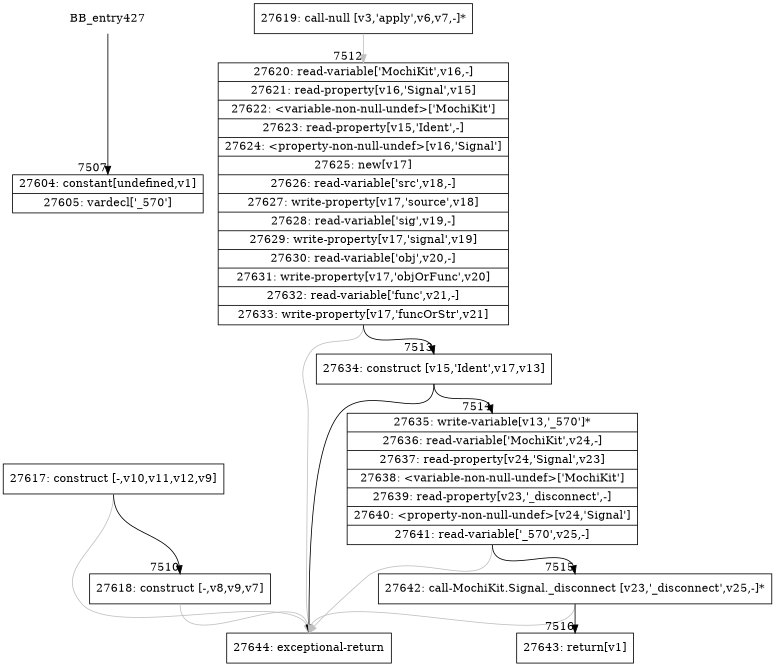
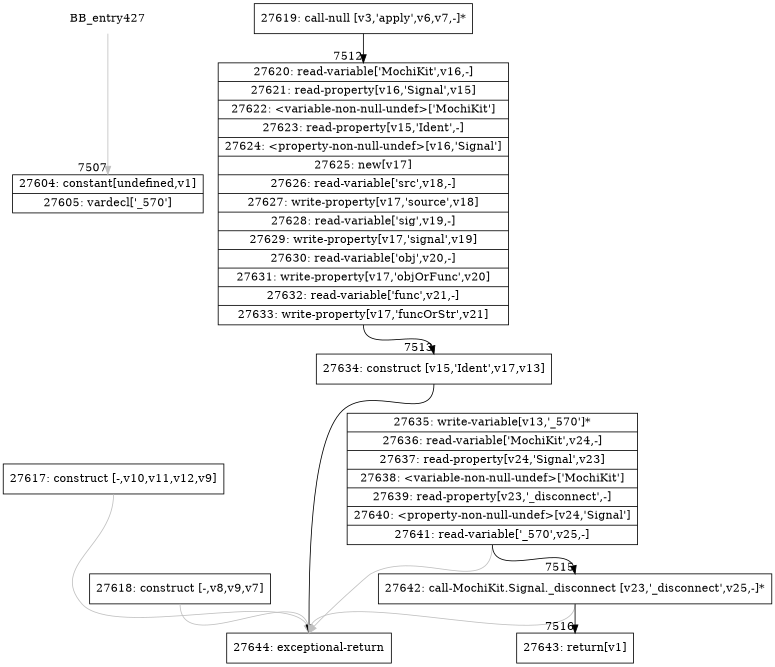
(363, 44) -> (363, 44)
(108, 100) -> (108, 100)
(459, 399) -> none
(308, 455) -> none
(143, 532) -> none
